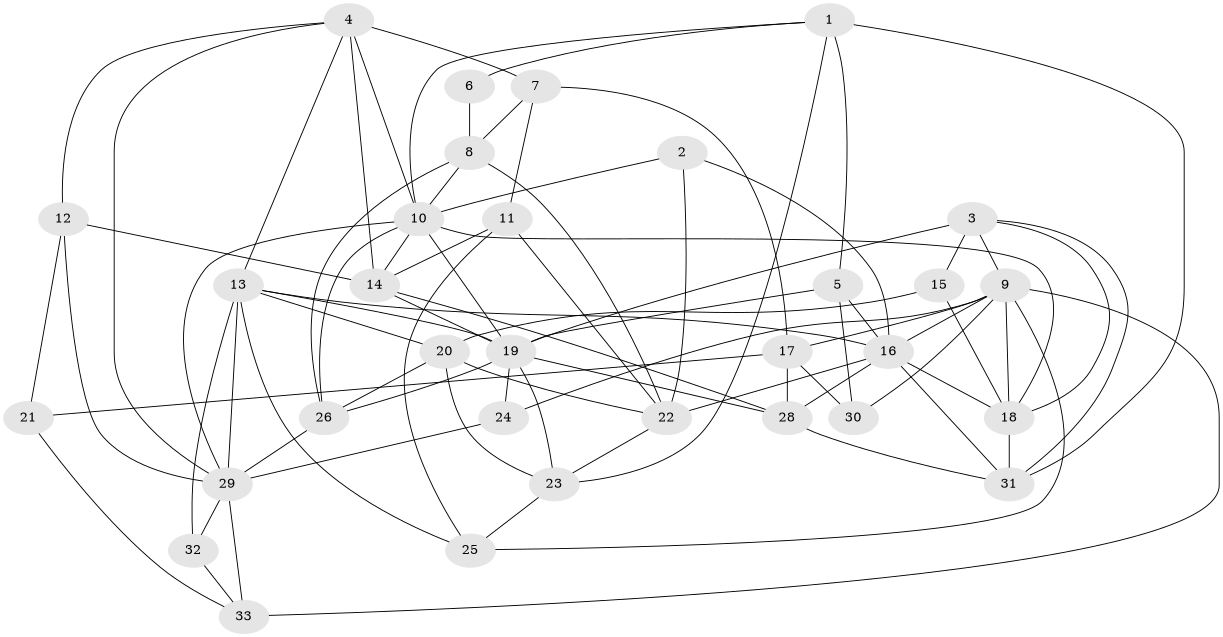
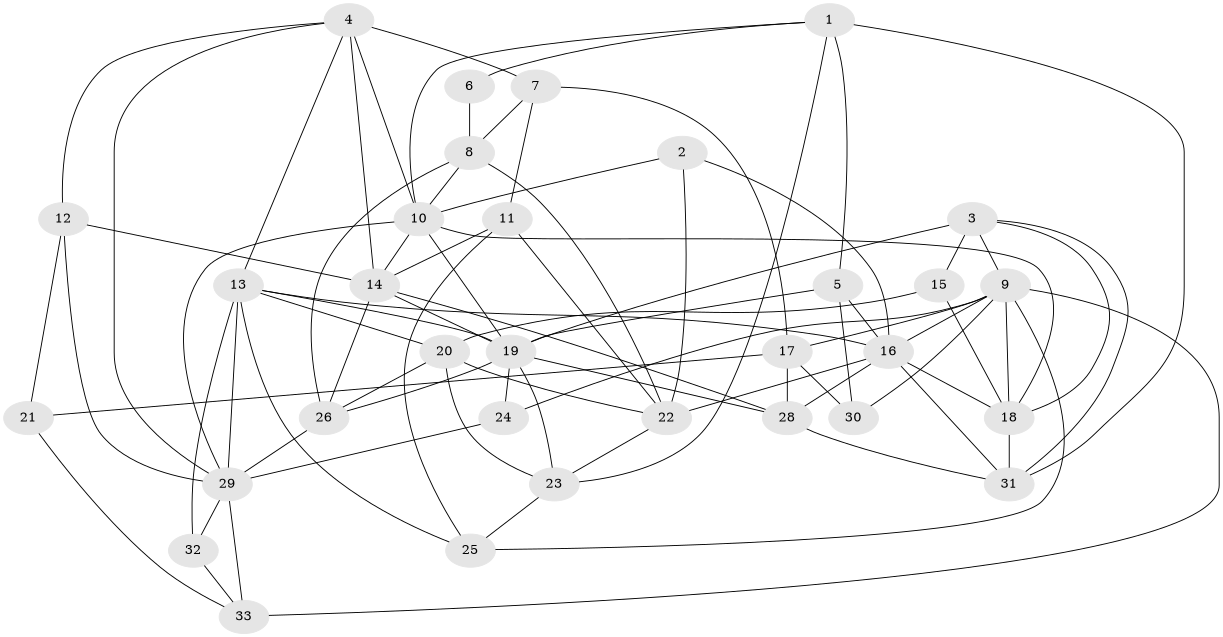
(330, 294) -> (350, 352)
